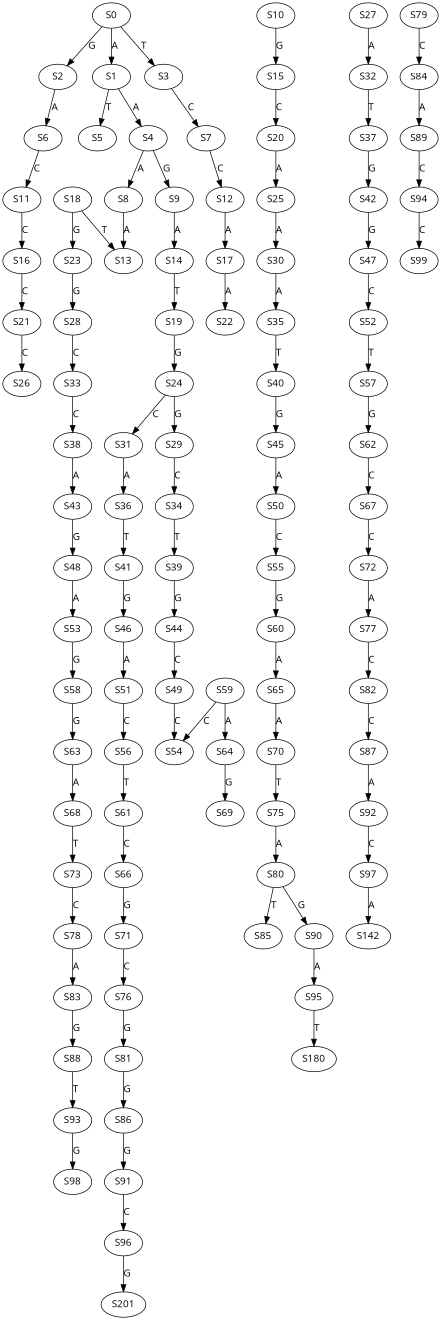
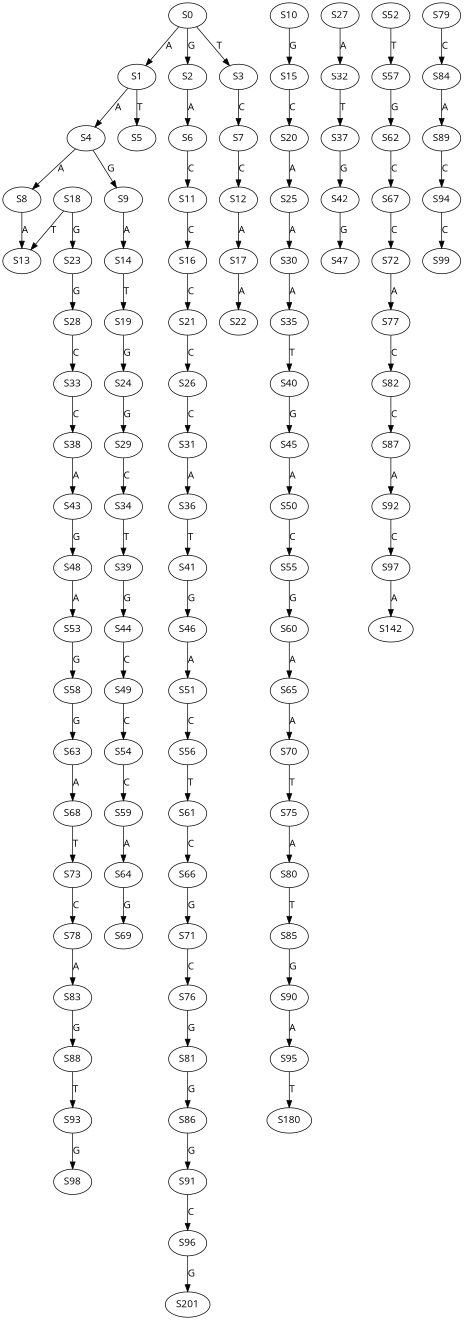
(368, 288) -> none
(151, 412) -> (188, 411)
(202, 719) -> (123, 779)
(293, 902) -> (289, 963)
